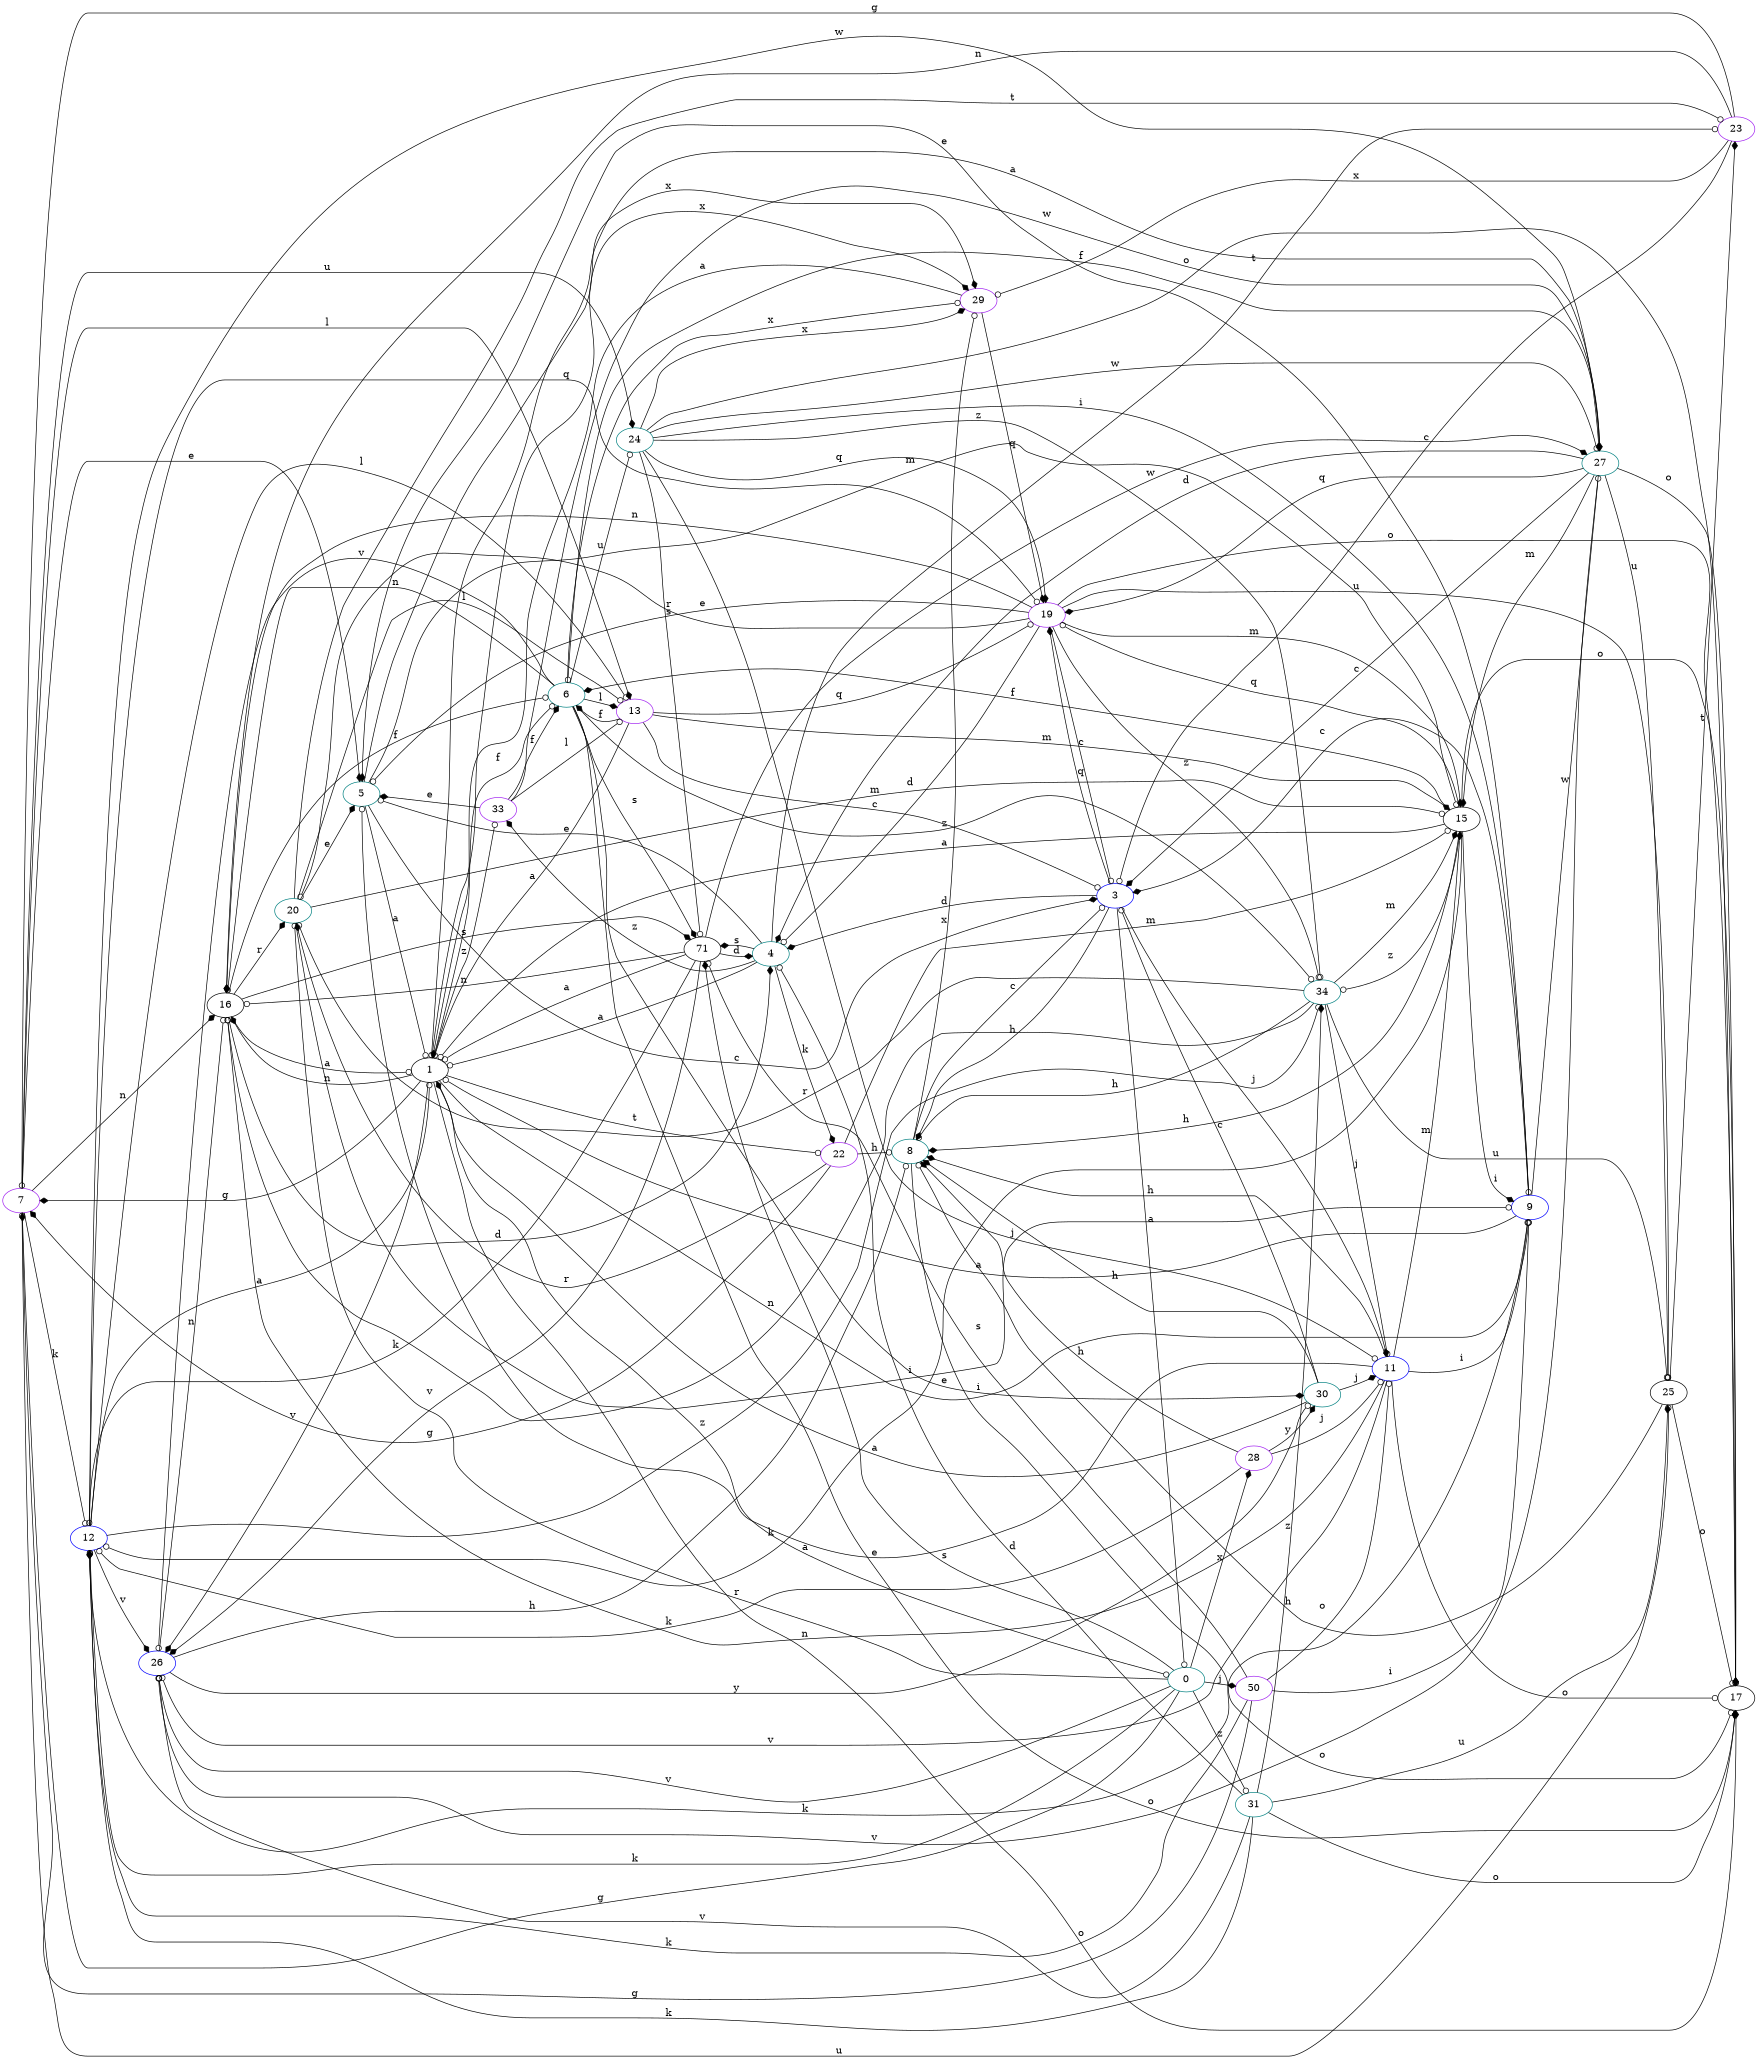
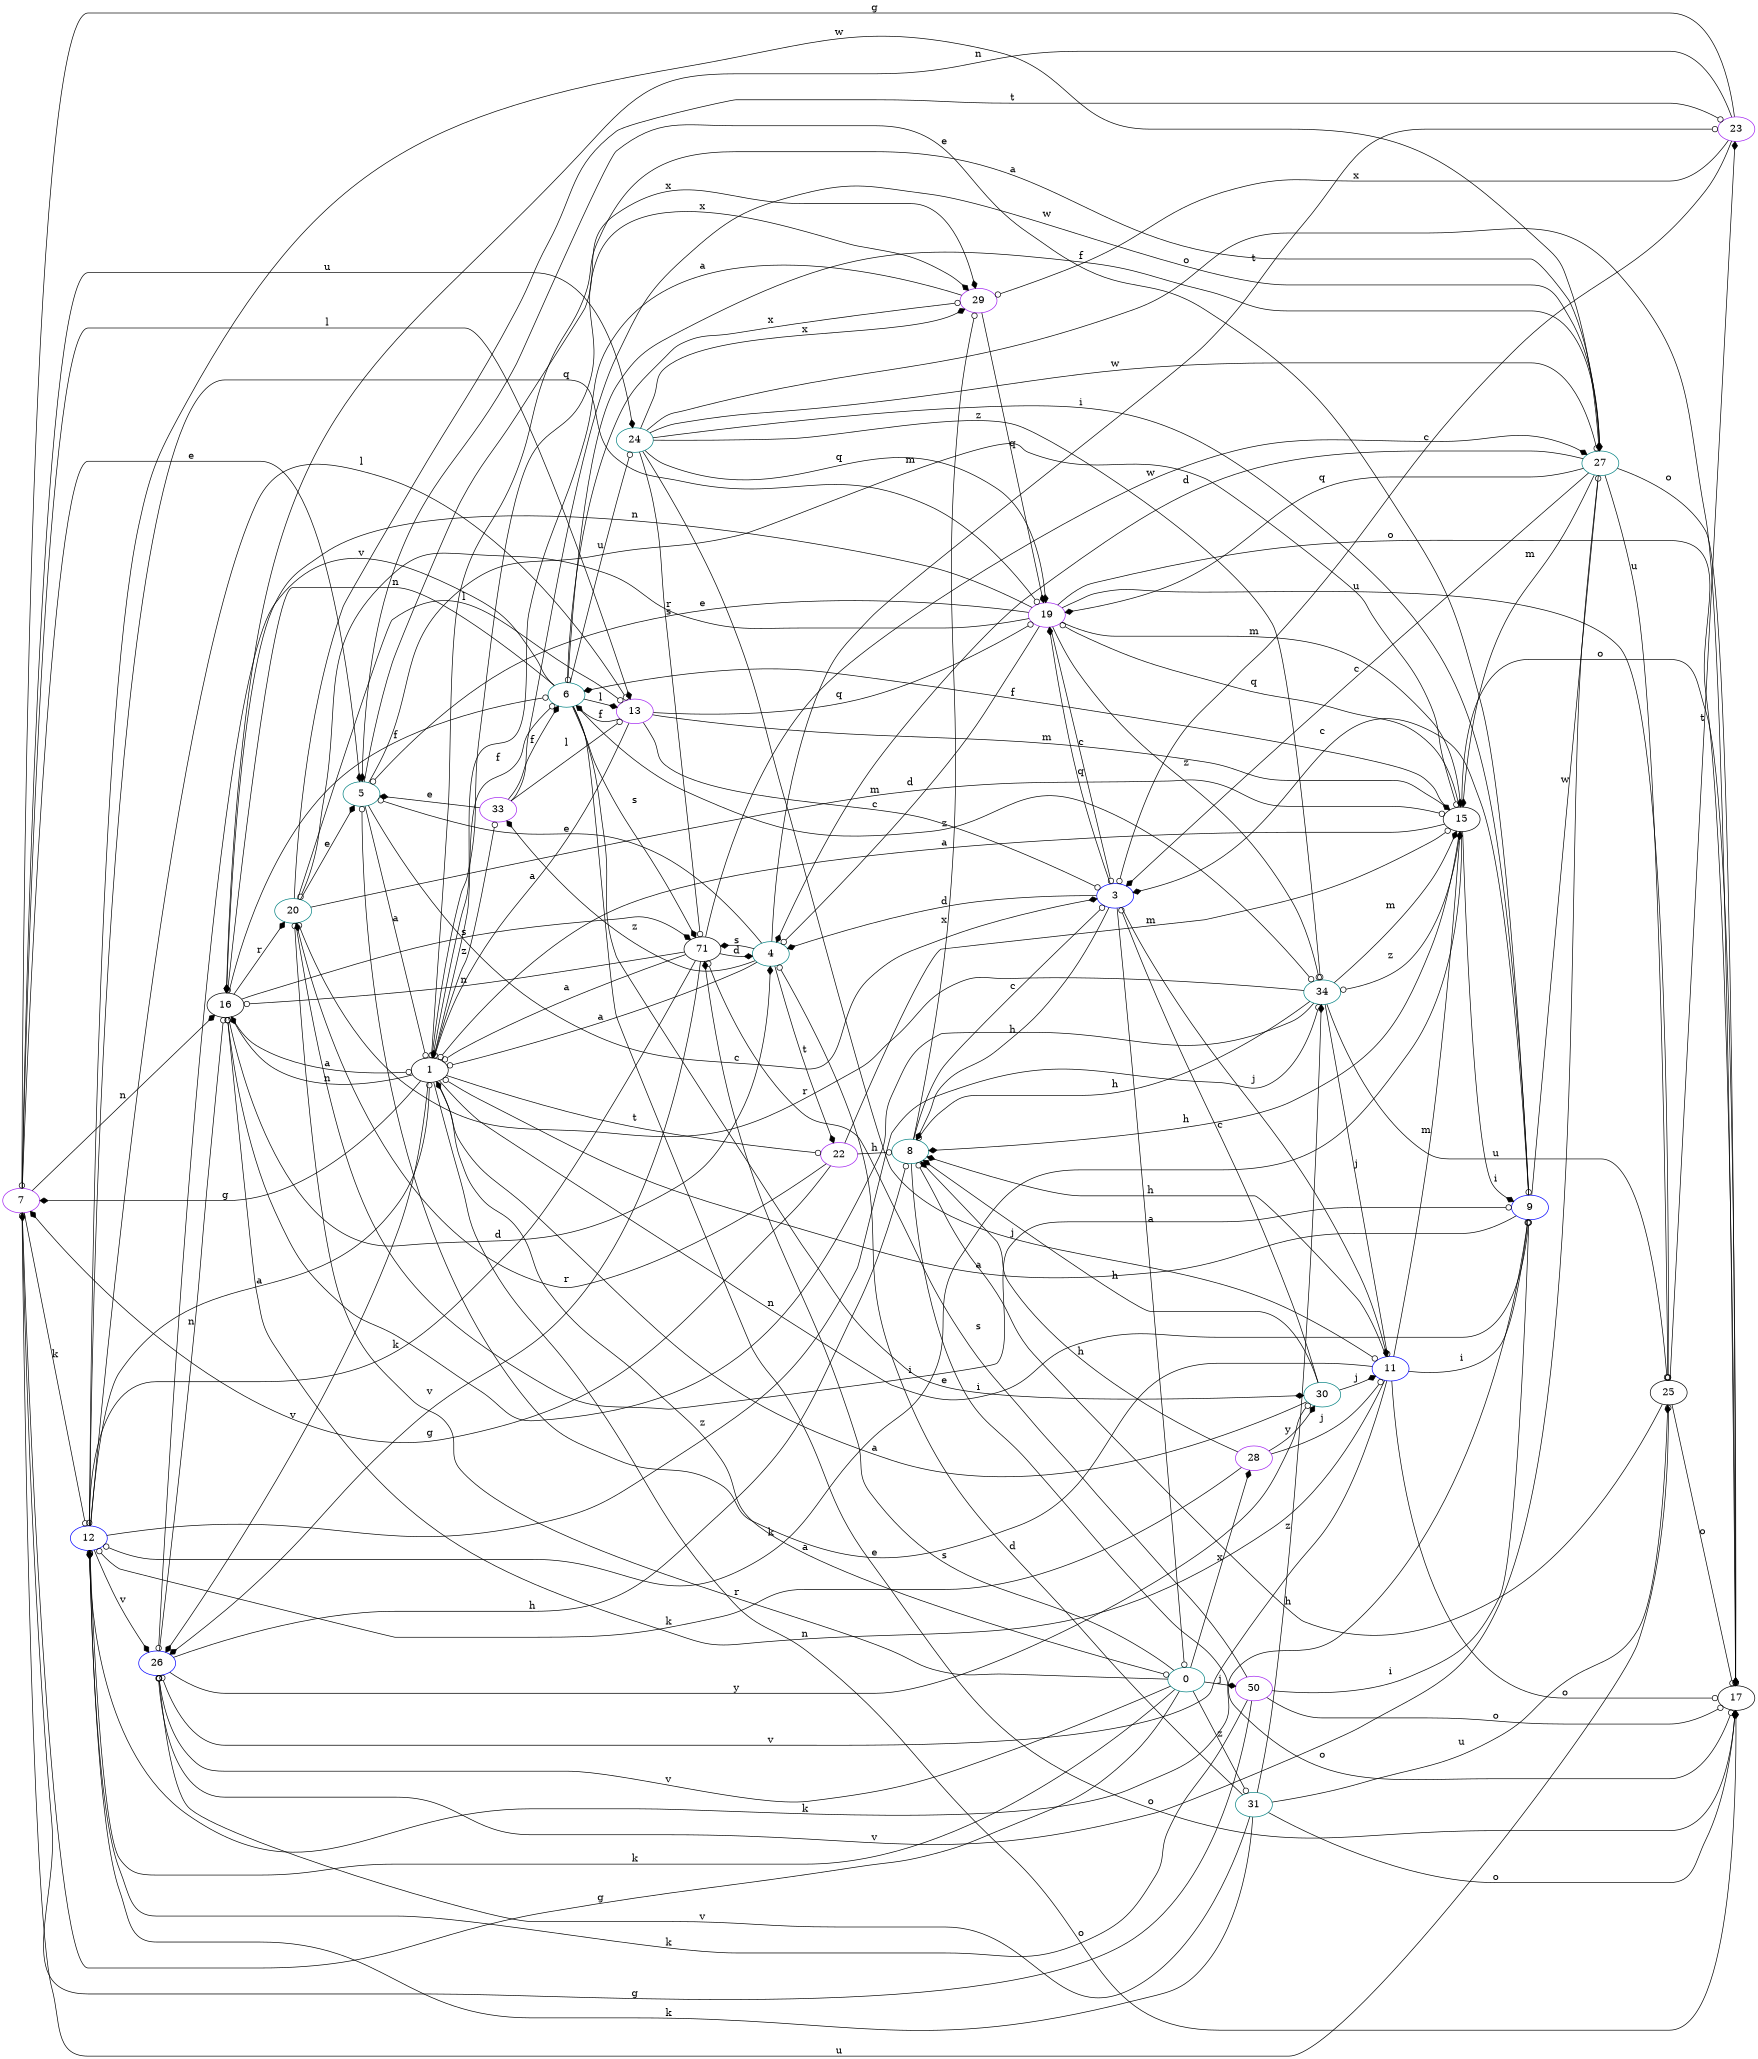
(805, 1050) -> (805, 1050)
(1369, 1552) -> (1491, 1721)
